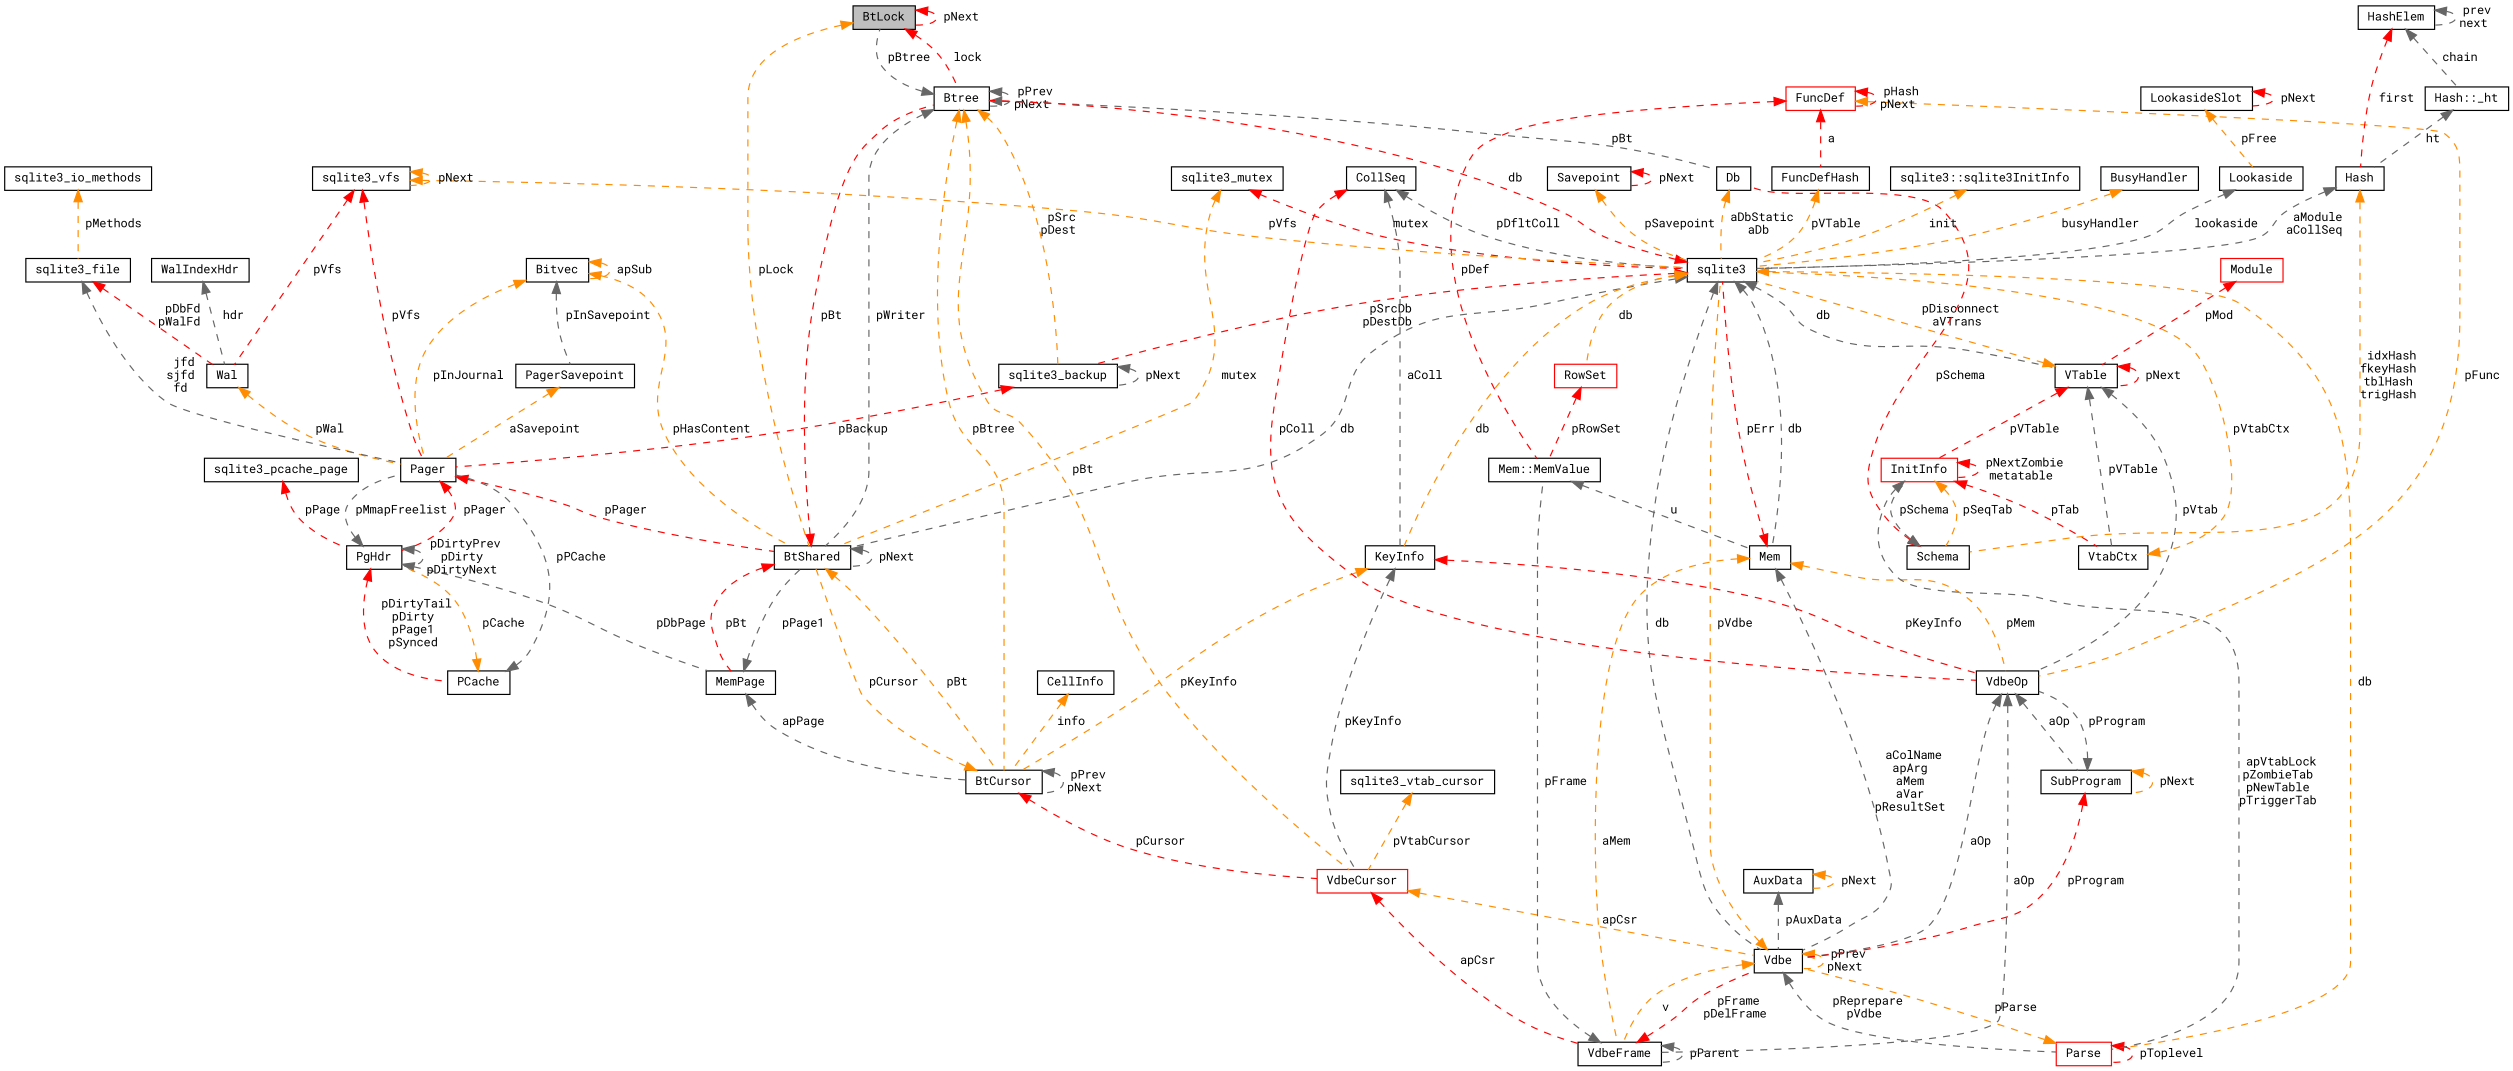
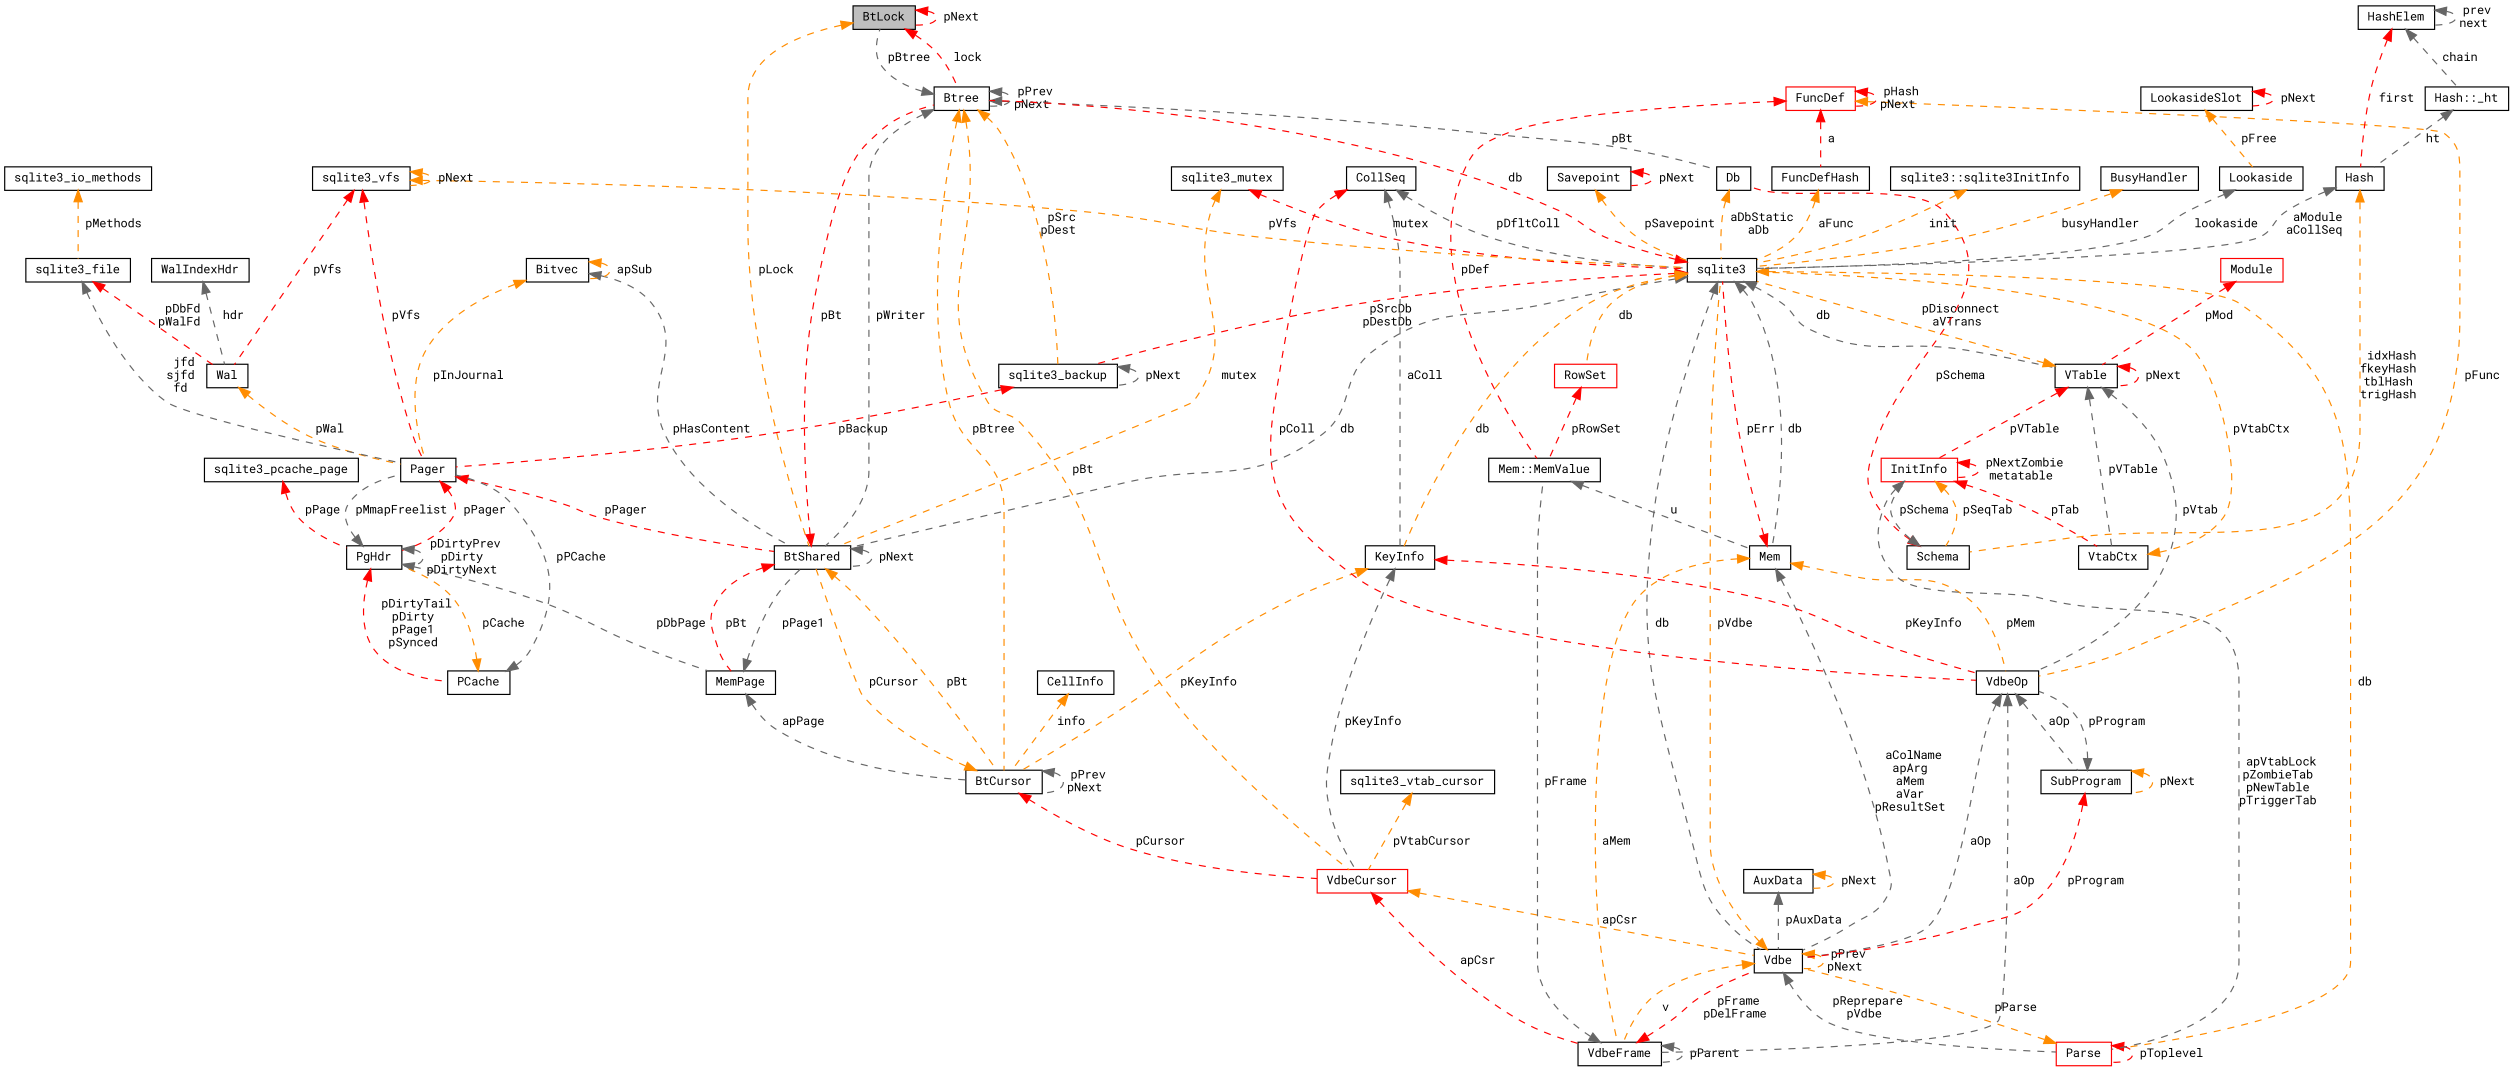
(1833, 224) -> (1833, 224)
(575, 376) -> none
(661, 423) -> (661, 423)
